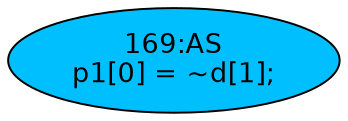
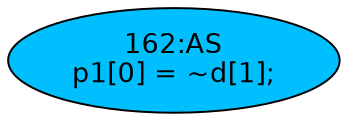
(174, 60) -> (174, 60)
